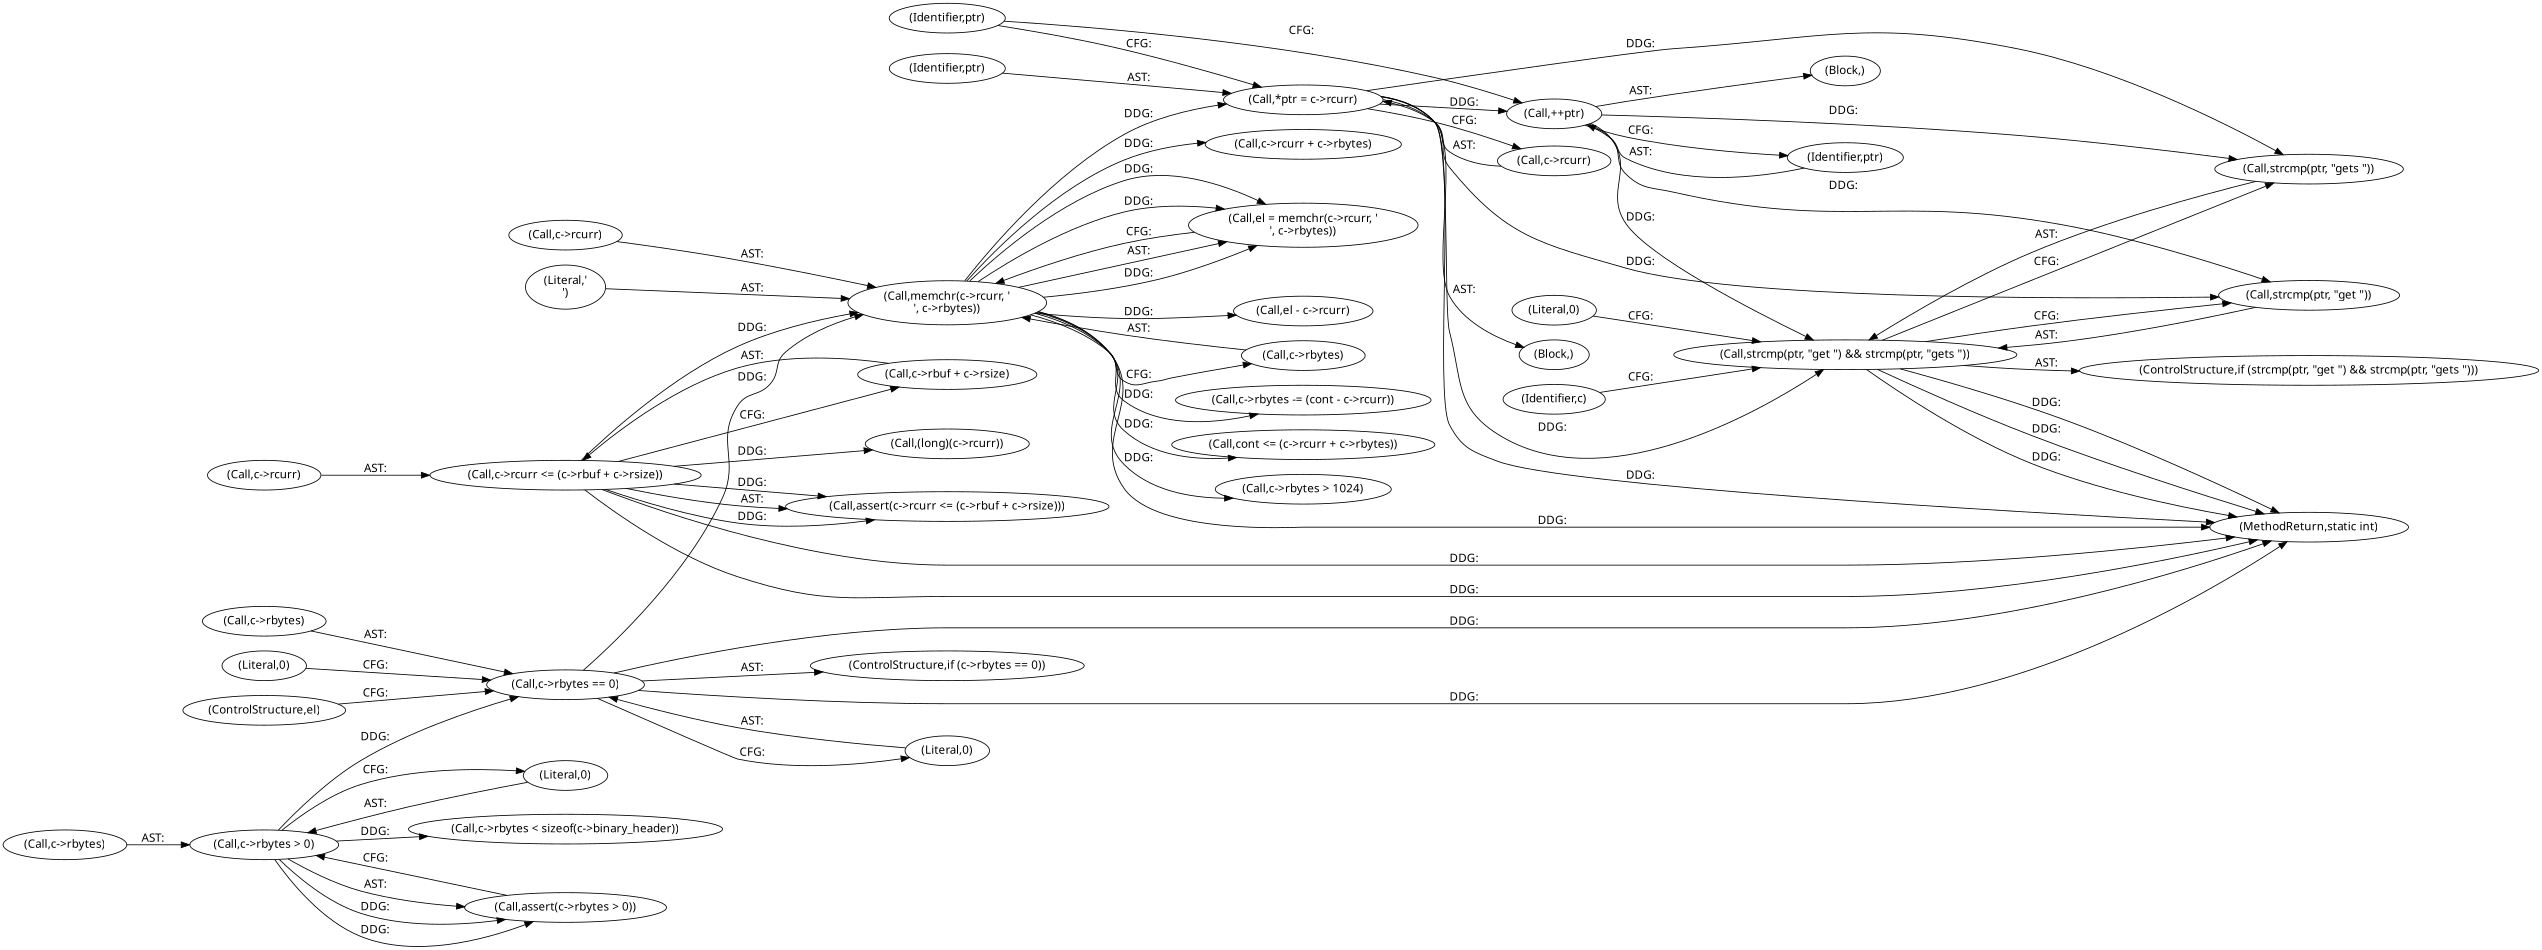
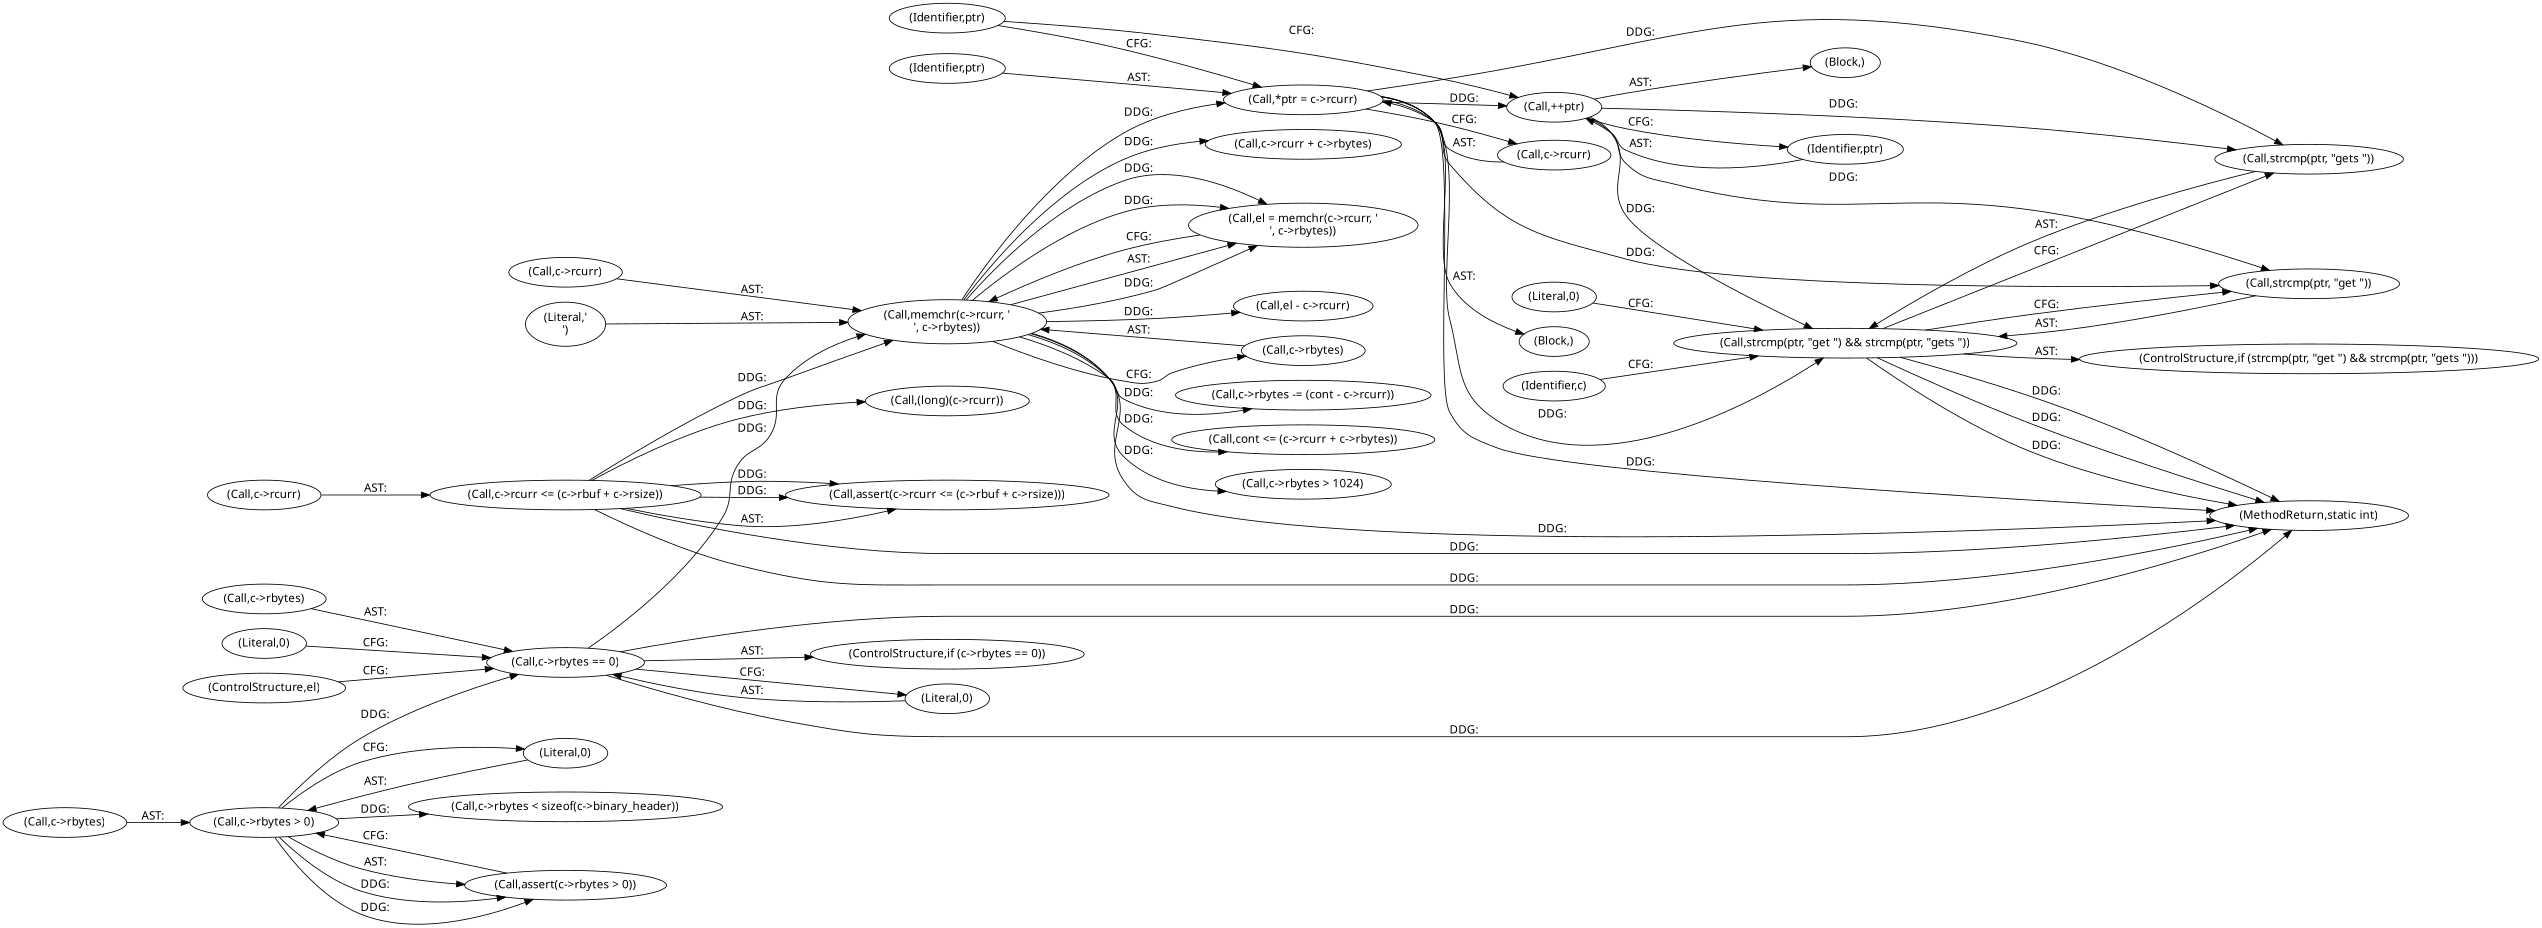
(947, 375) -> none
